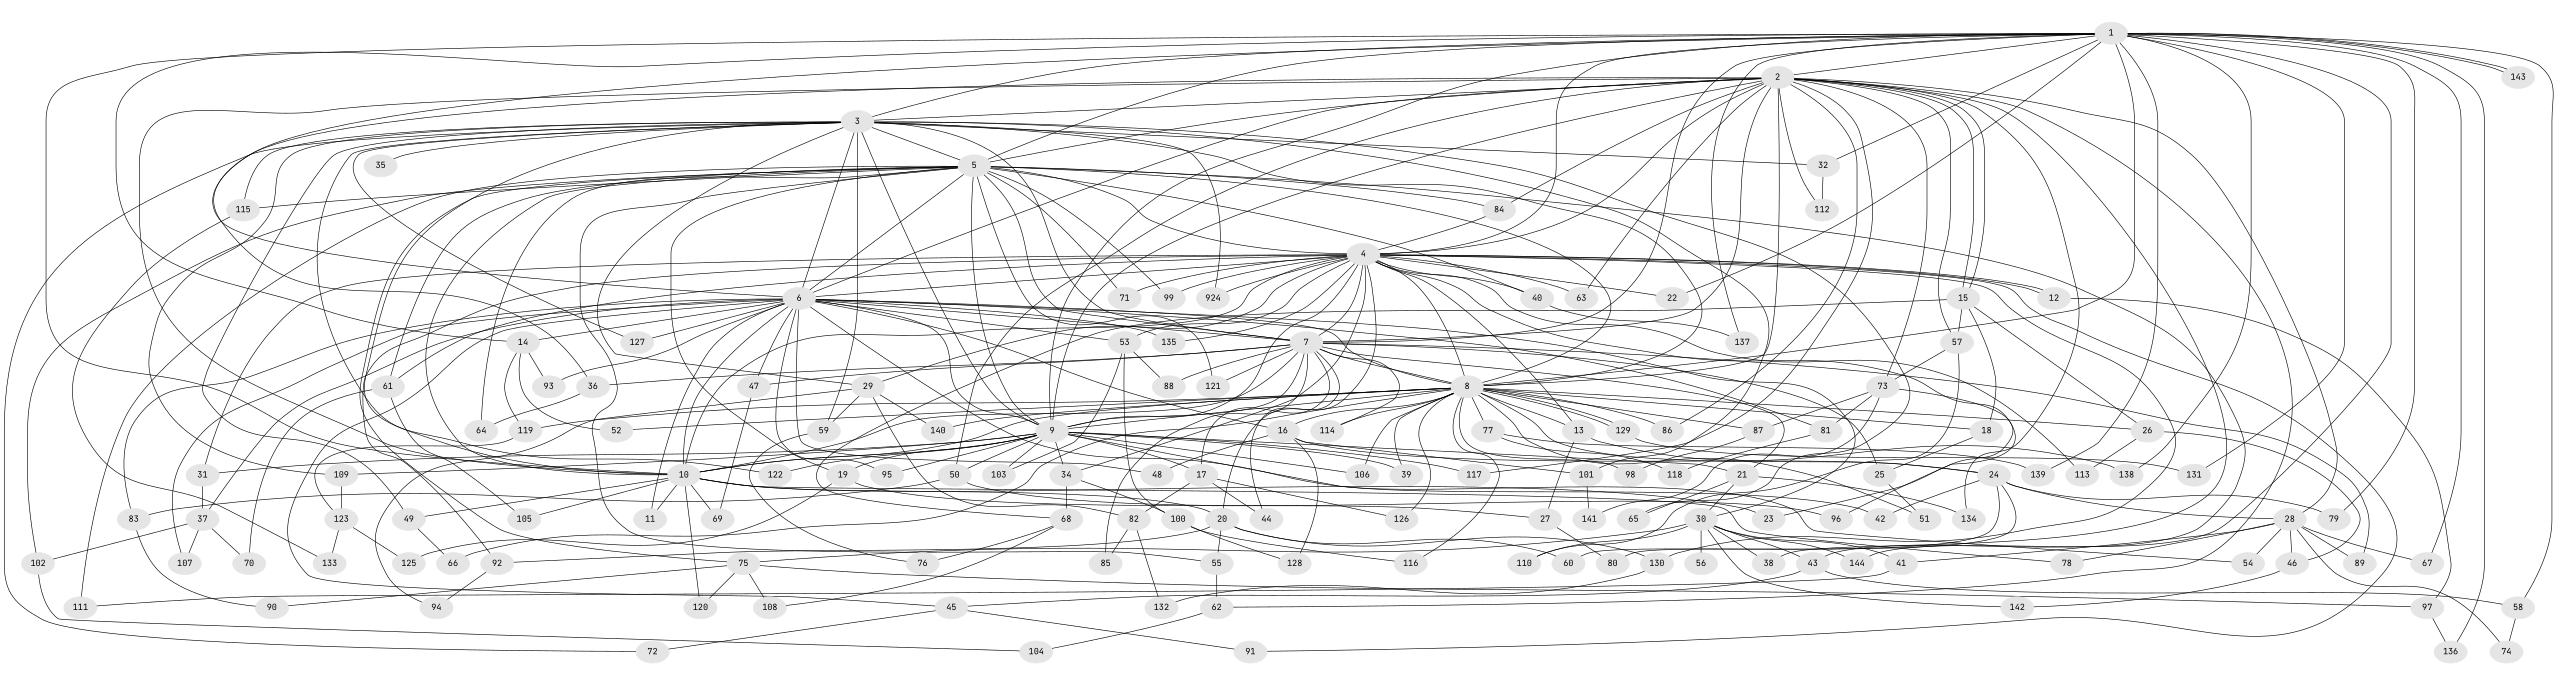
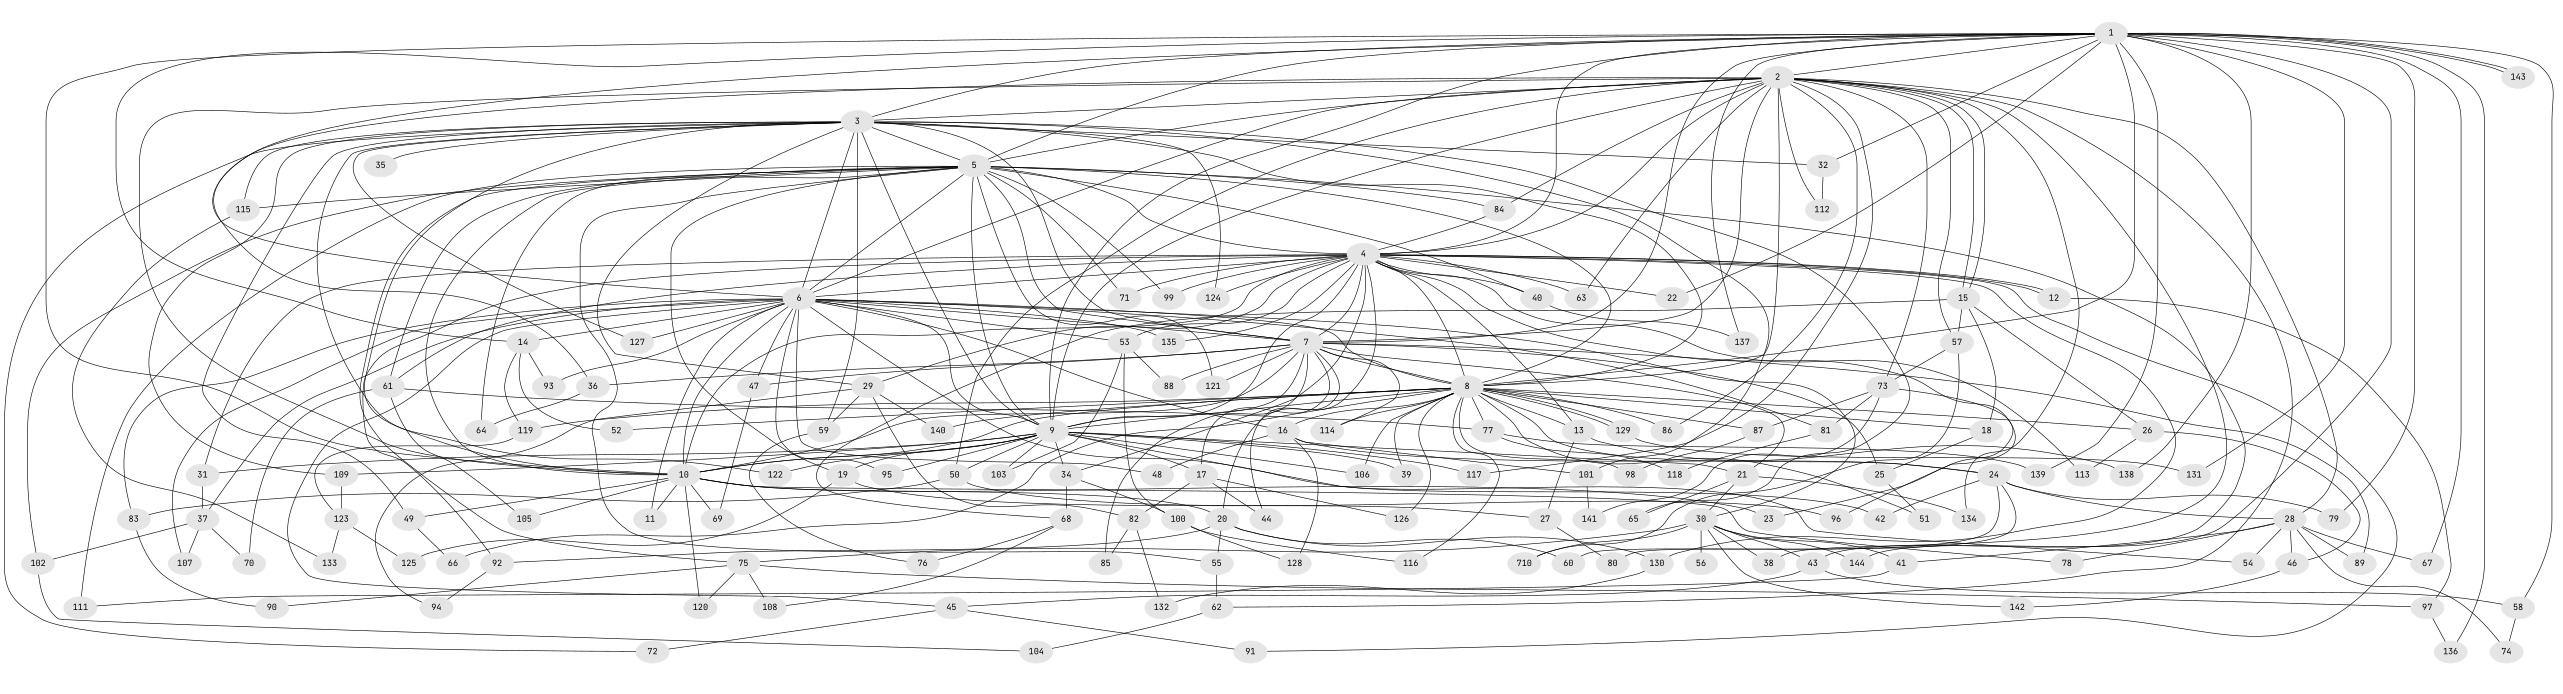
(1213, 298) -> (1213, 298)
none -> (938, 409)
(1524, 564) -> (1524, 564)
